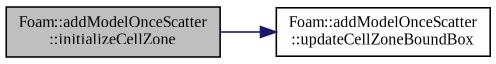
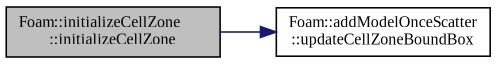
(113, 32) -> (113, 32)
